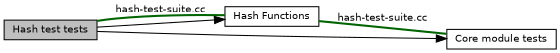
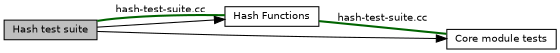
(51, 30) -> (51, 30)
